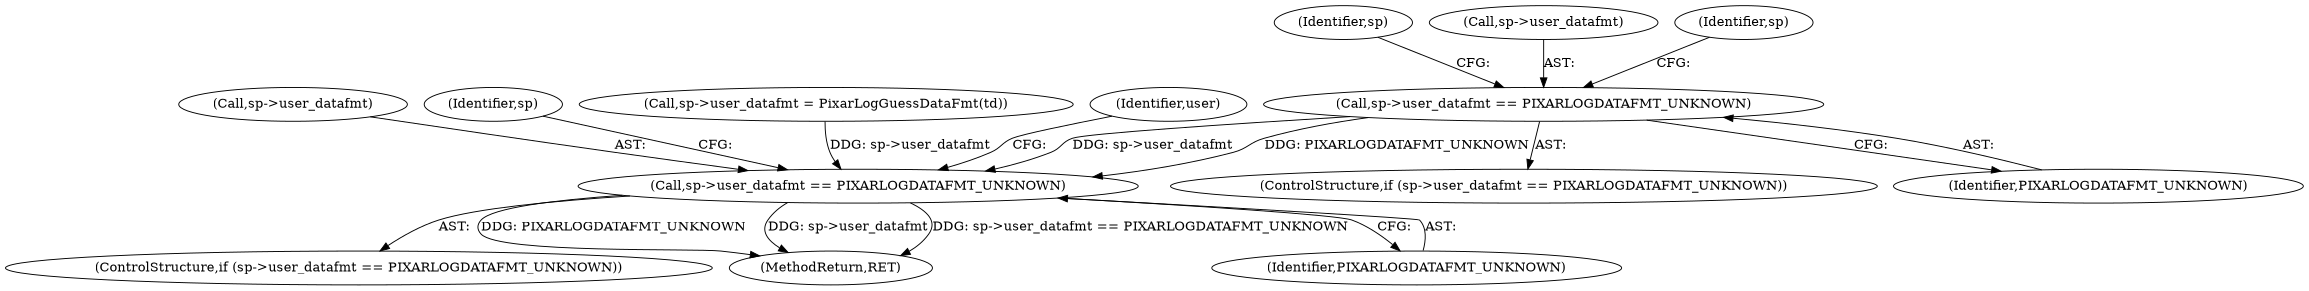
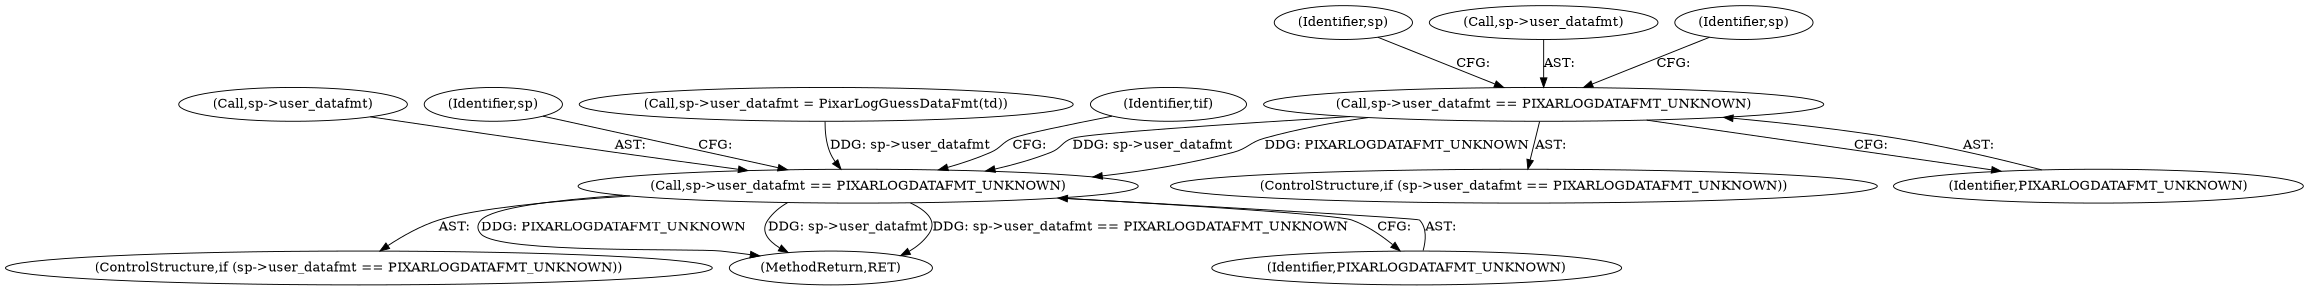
(1168, 104) -> (1168, 104)
